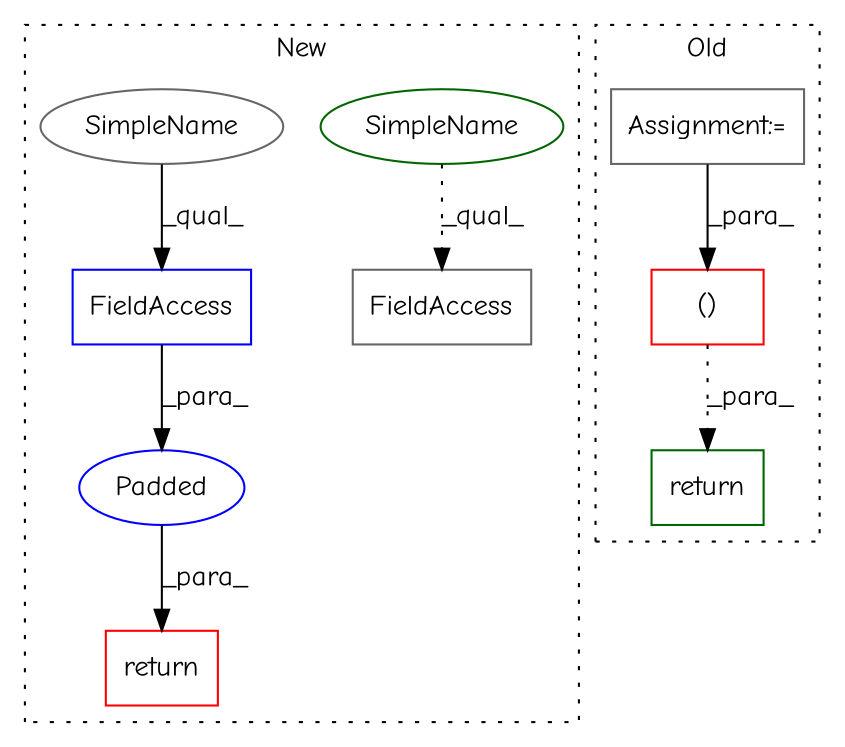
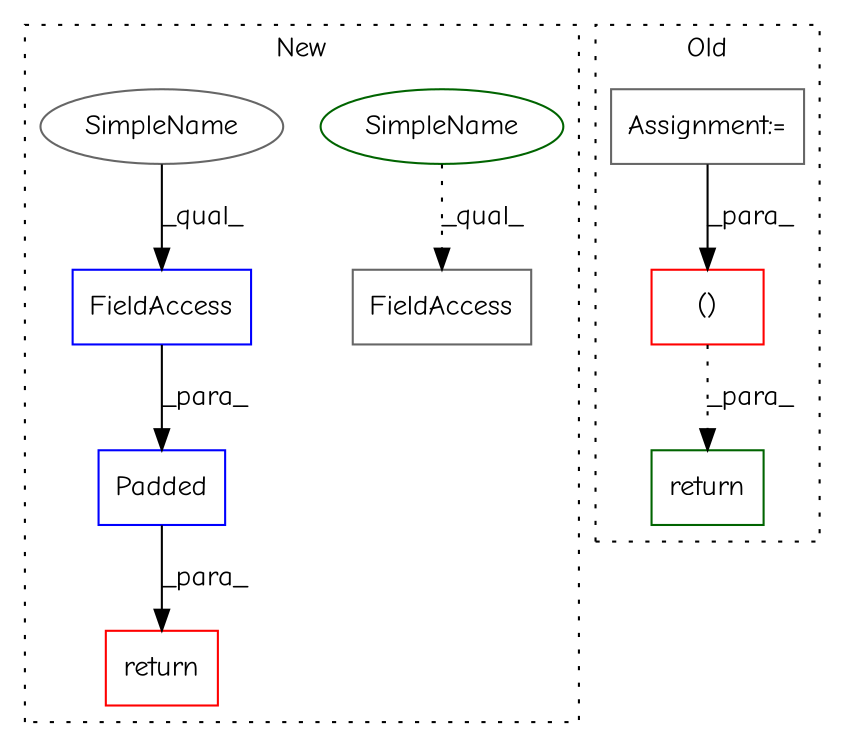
(162, 488) -> (162, 488)
